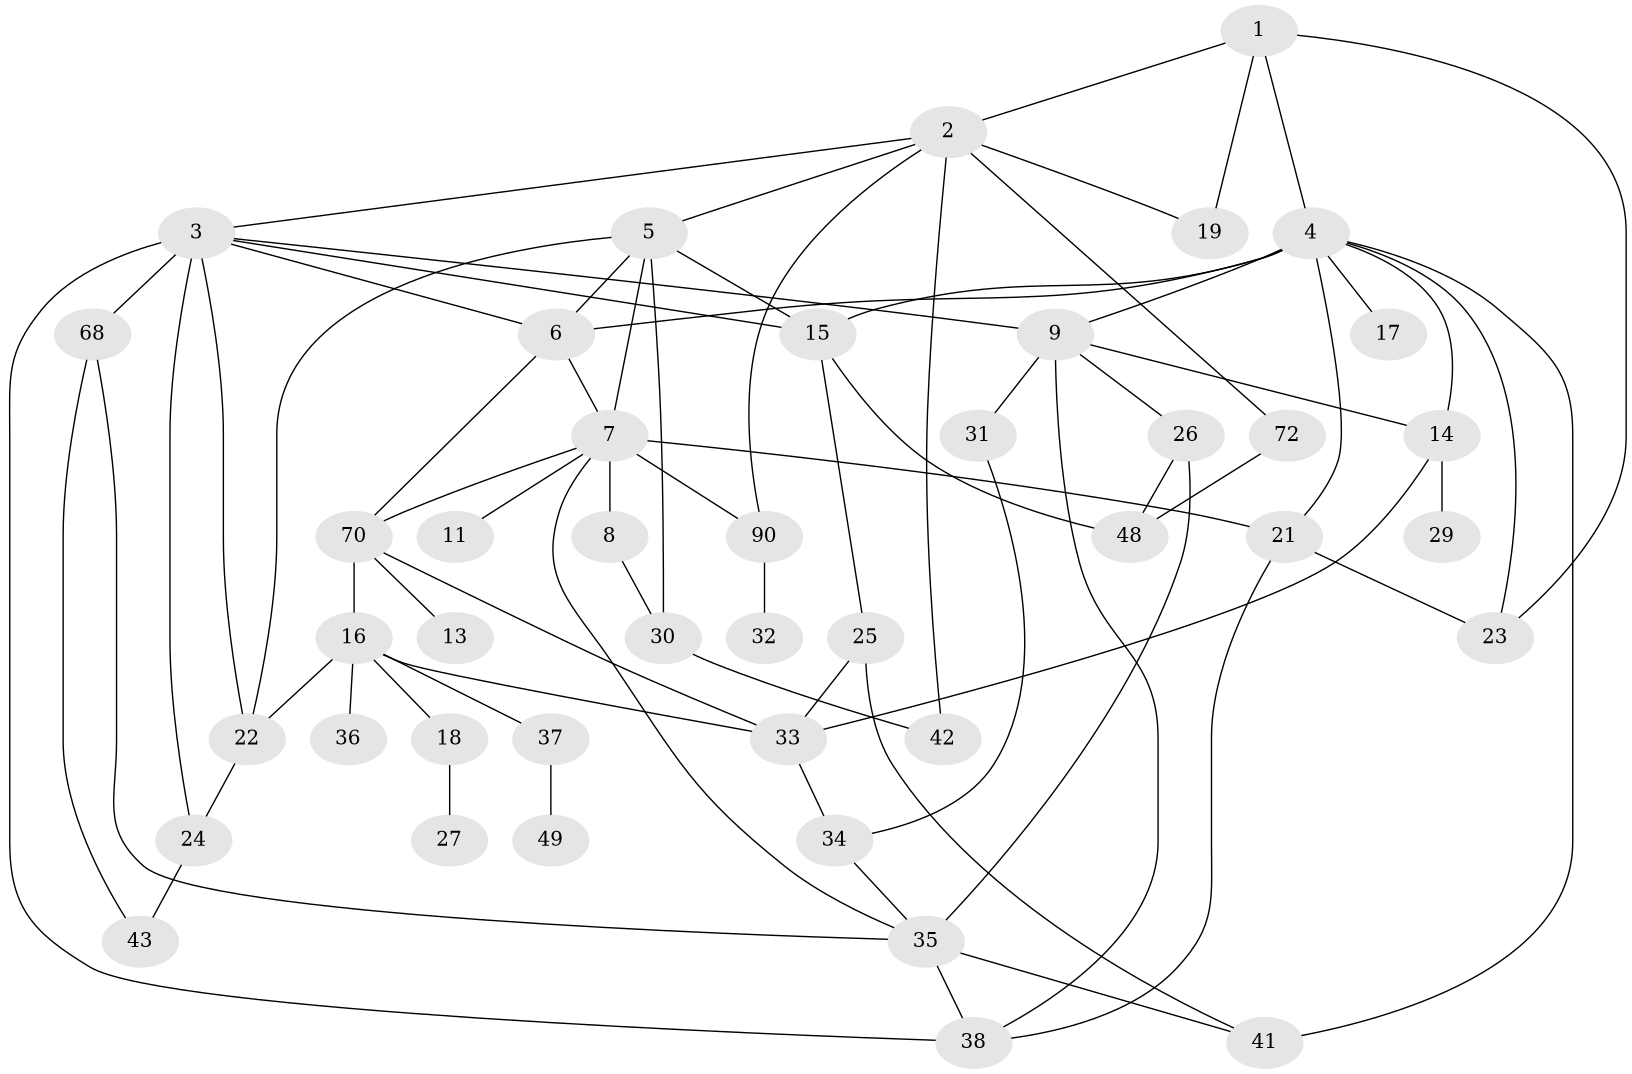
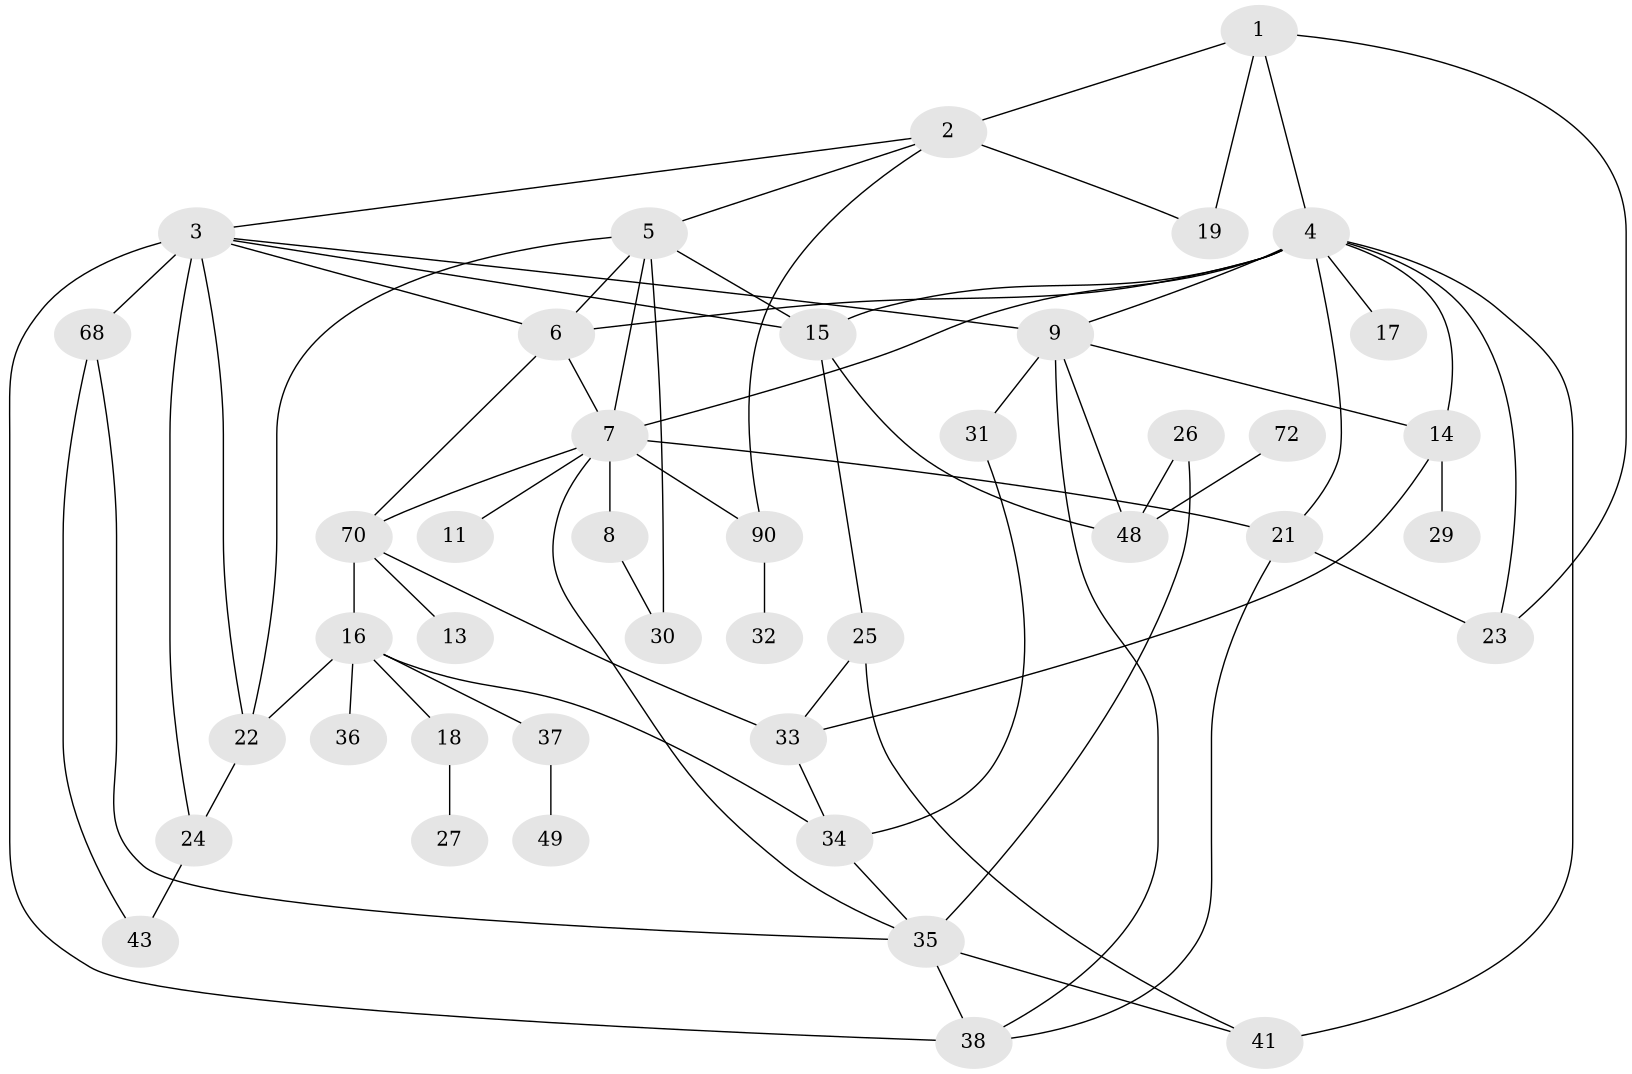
(1103, 271) -> none
none -> (945, 330)
(1121, 385) -> (1093, 435)
(566, 697) -> (605, 715)
(943, 739) -> none
